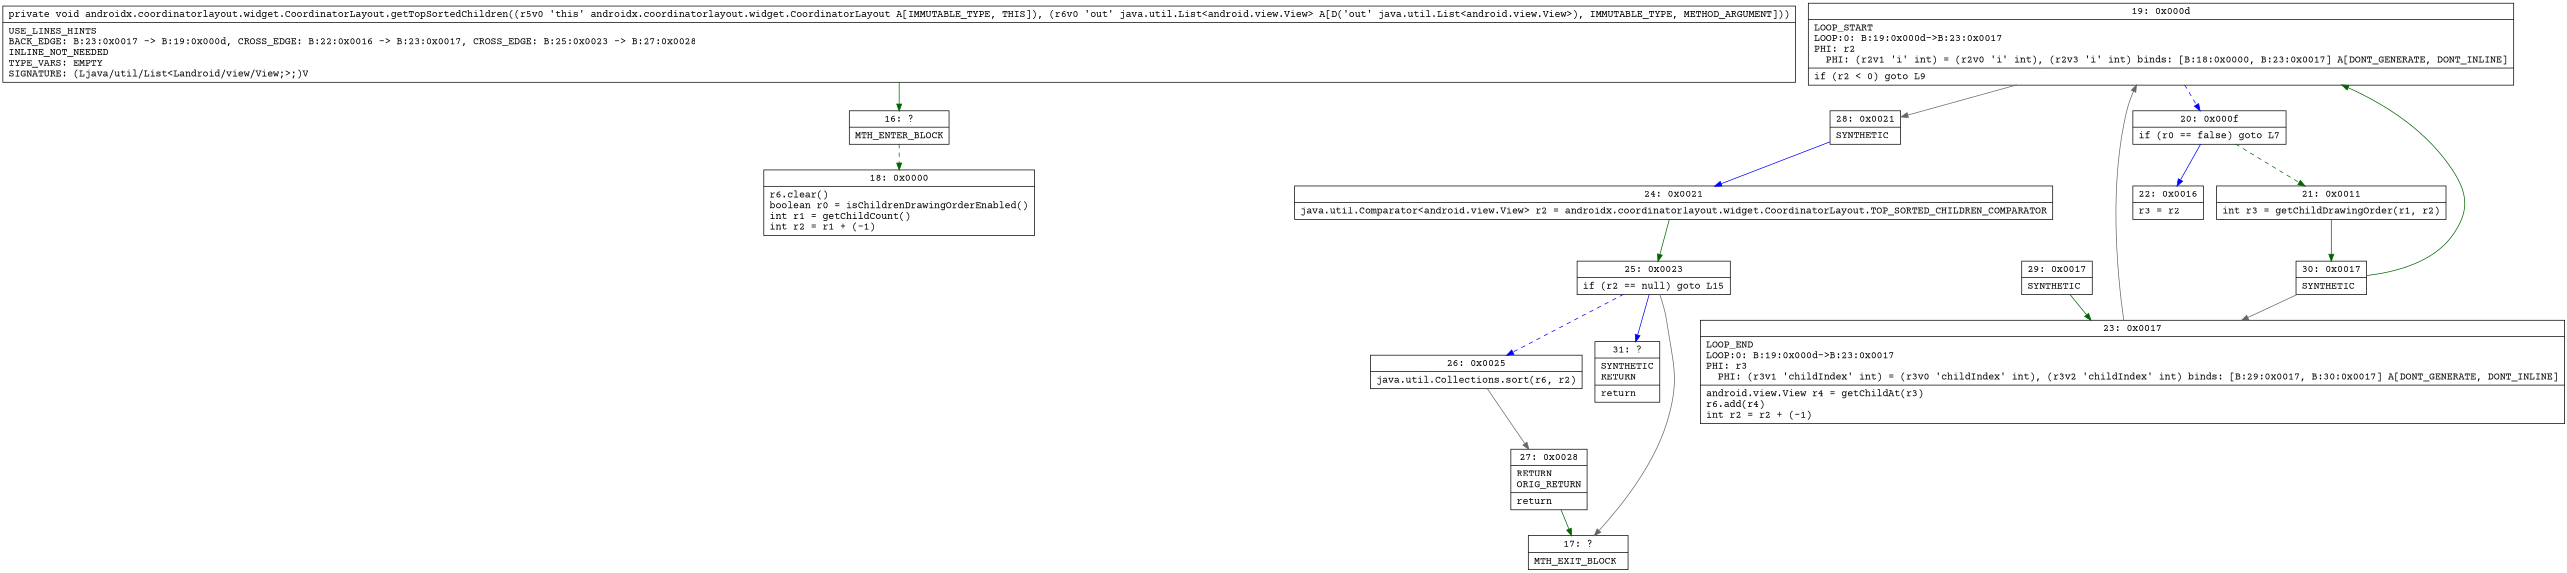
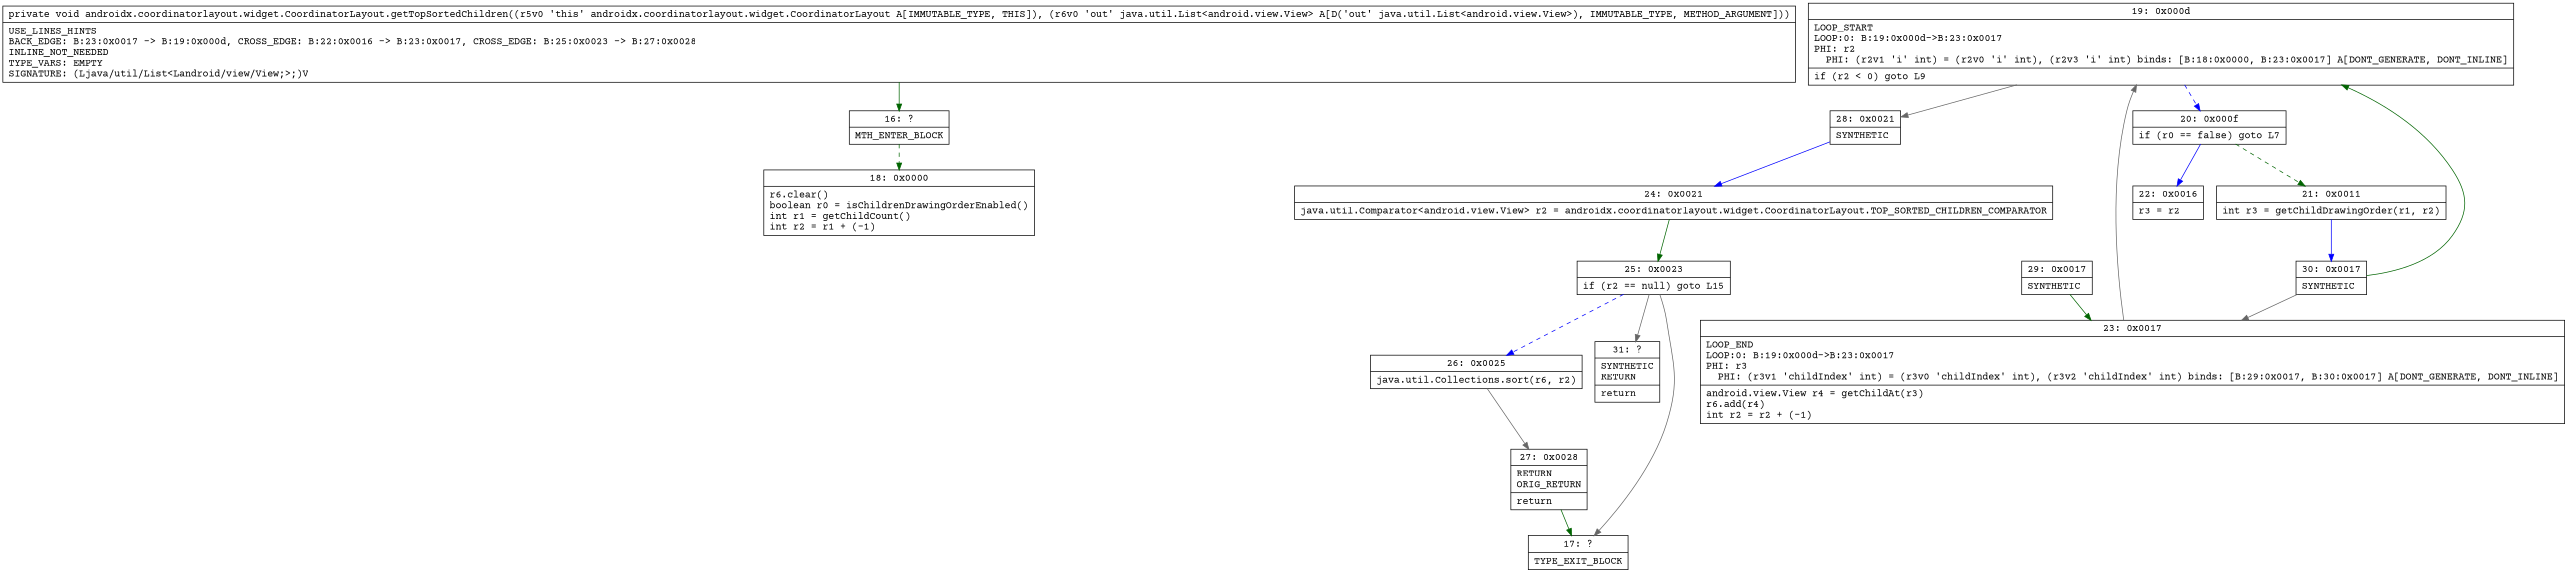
(2331, 237) -> (2331, 237)
(1643, 315) -> (1643, 315)
(1575, 561) -> (1578, 561)
